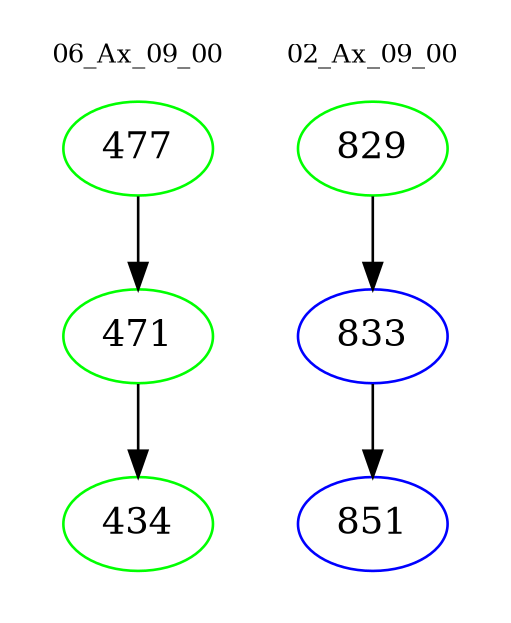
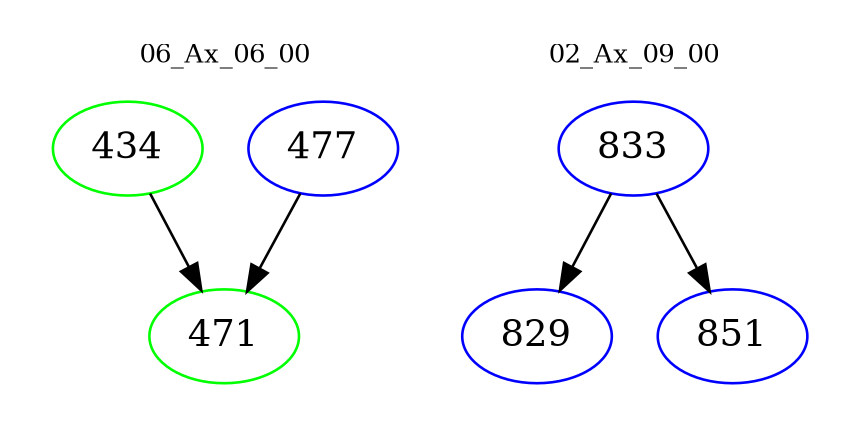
(138, 56) -> (226, 56)
(138, 149) -> (323, 149)
(373, 149) -> (537, 336)
(373, 230) -> (592, 230)
(138, 417) -> (170, 230)
